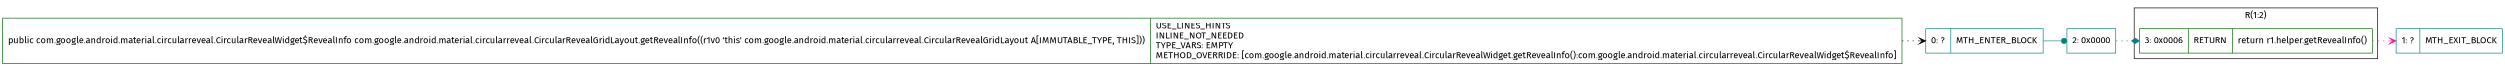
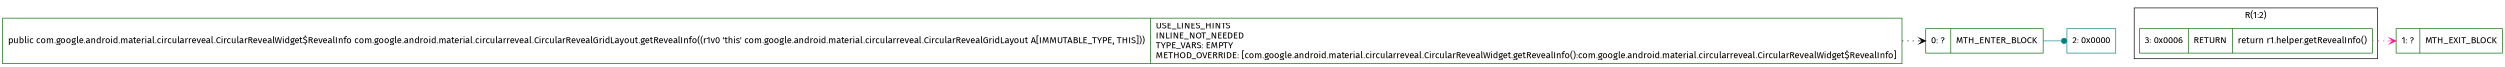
(1984, 41) -> (1984, 41)
(2124, 41) -> none
(2449, 41) -> (2449, 41)
